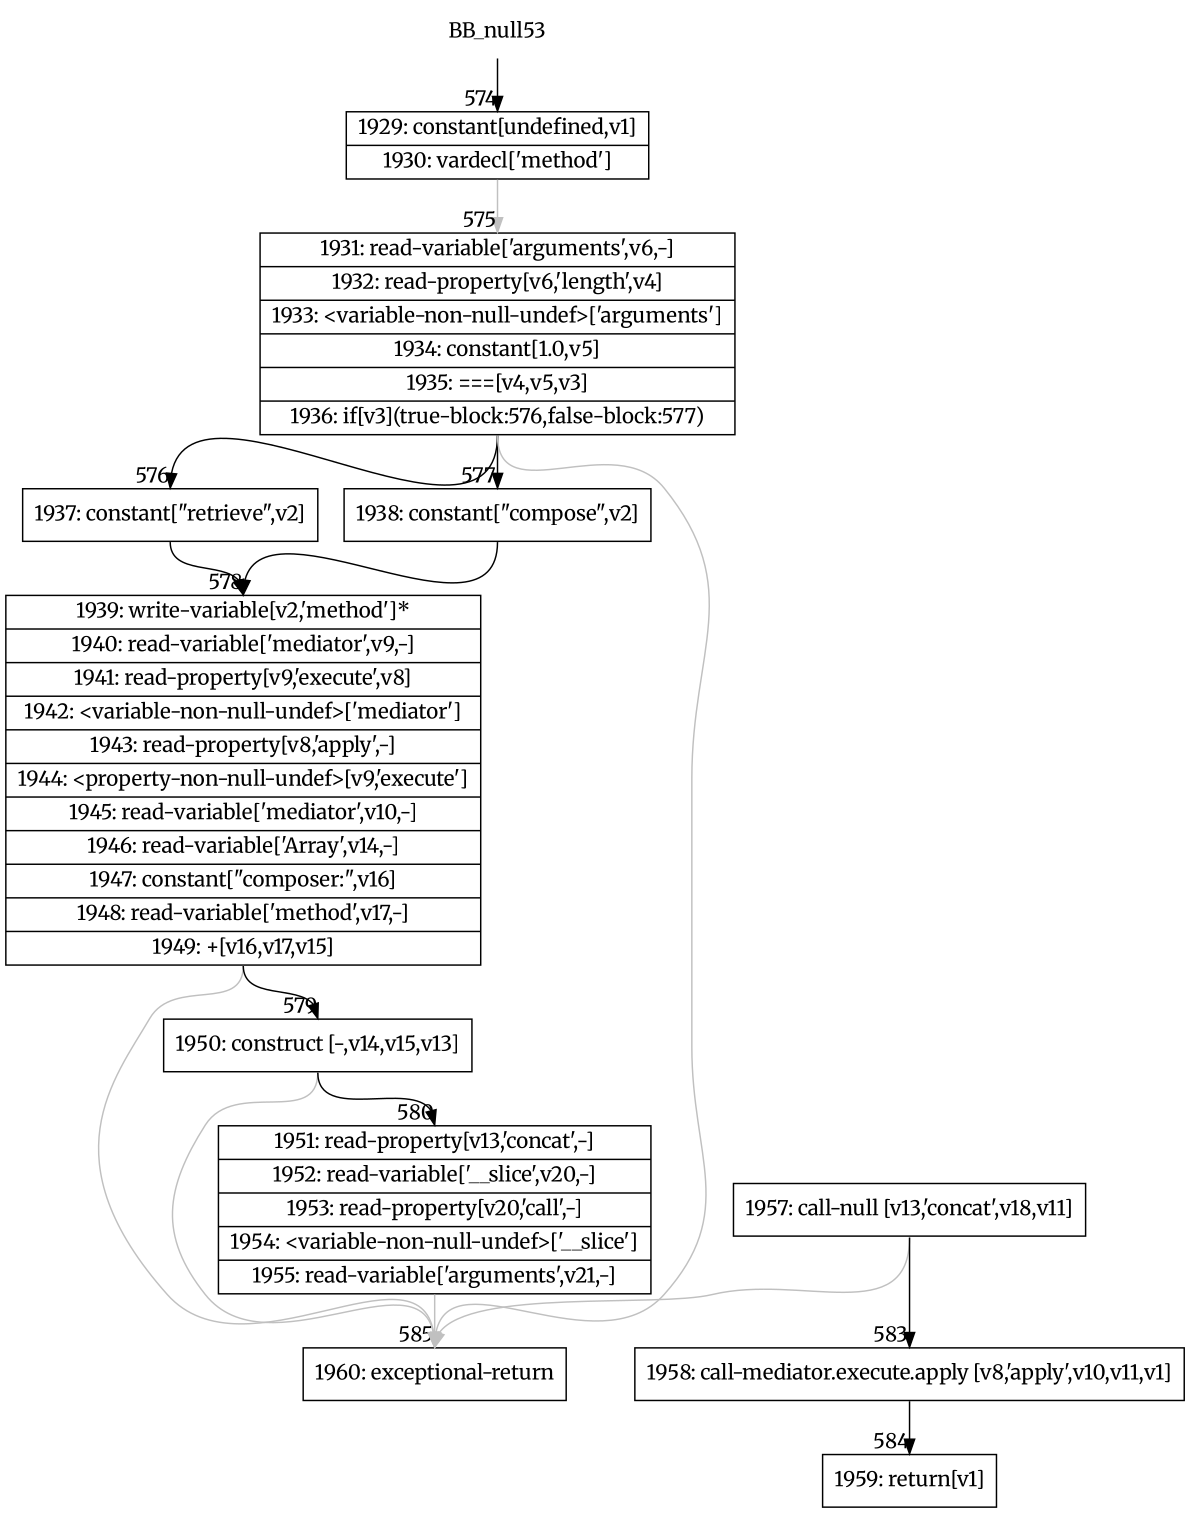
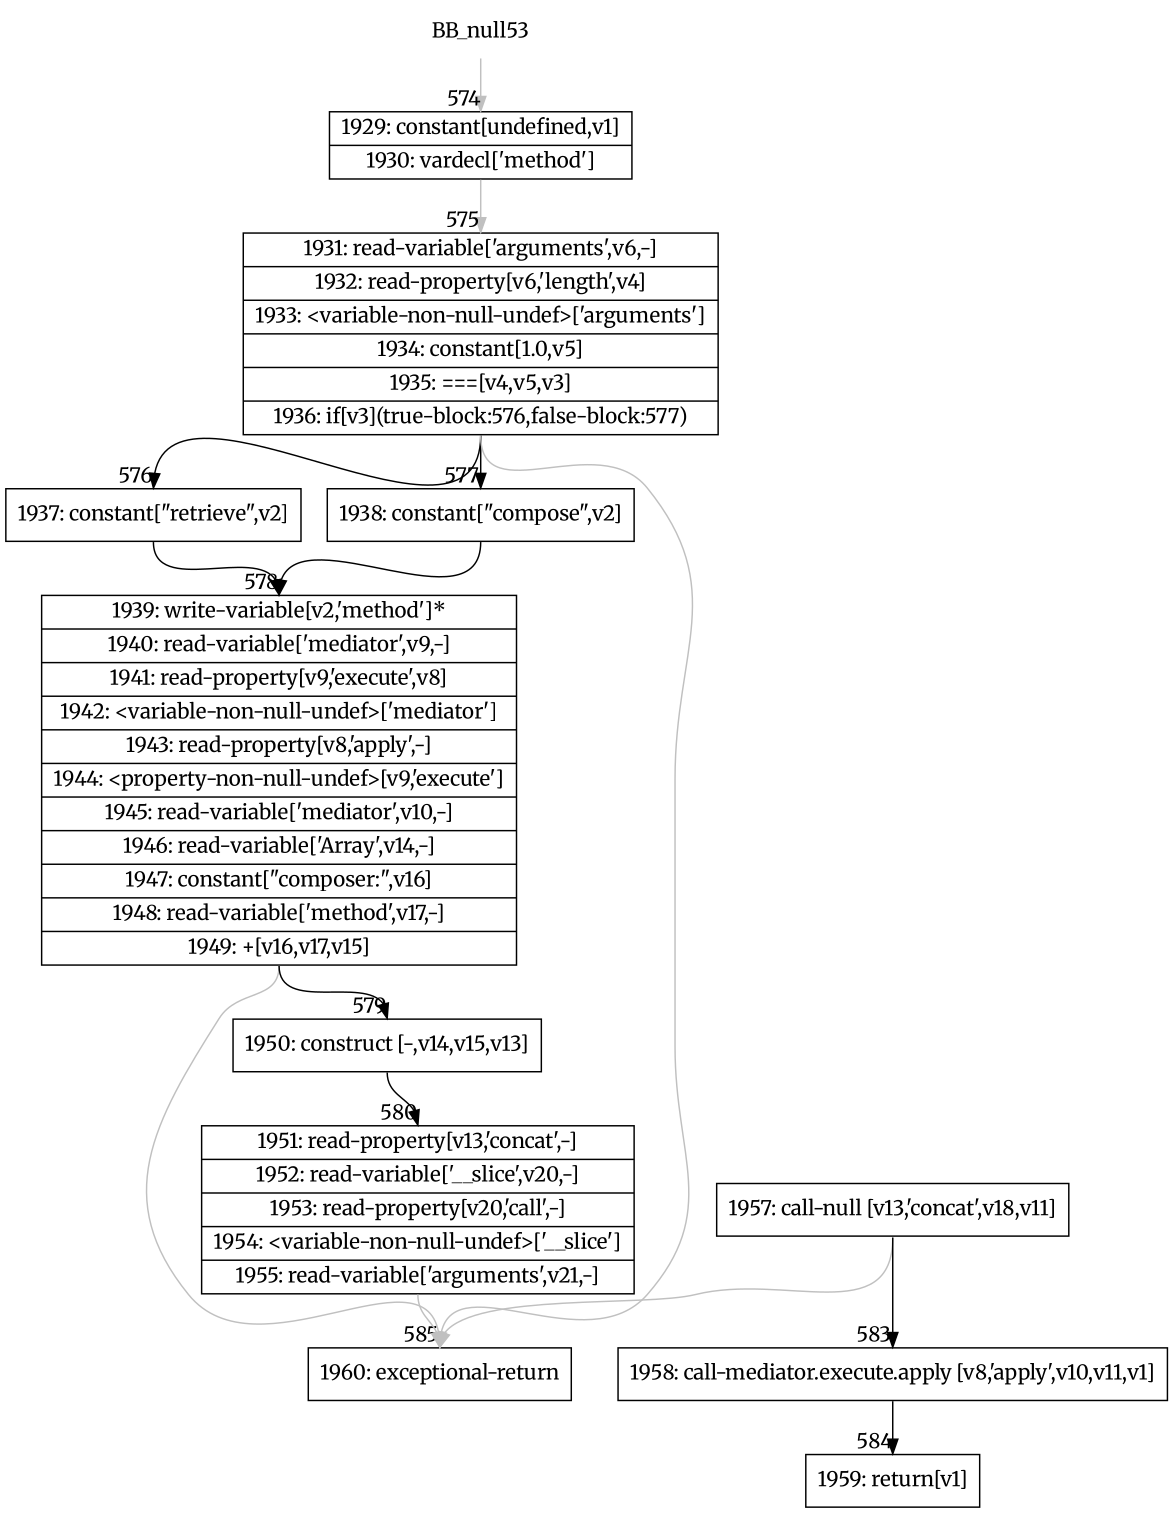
(498, 77) -> (481, 77)
(186, 1265) -> none
